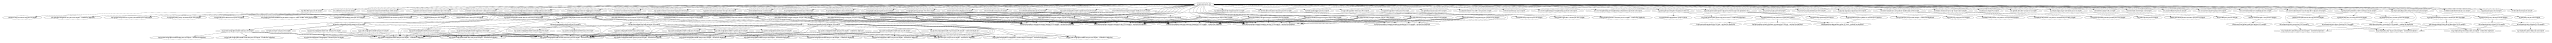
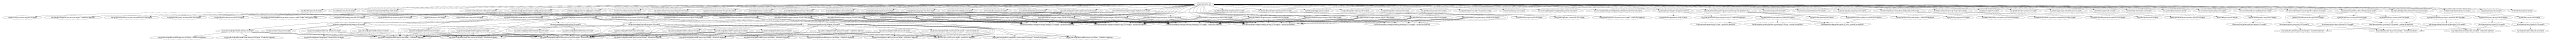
(432, 11) -> none
